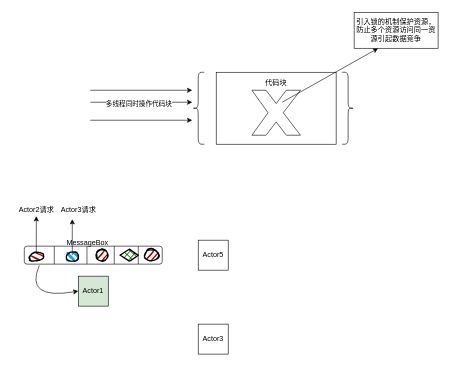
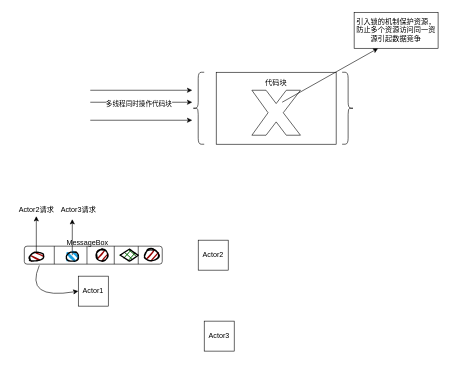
(213, 255) -> (213, 255)
(93, 291) -> (93, 291)
(213, 339) -> (219, 336)
